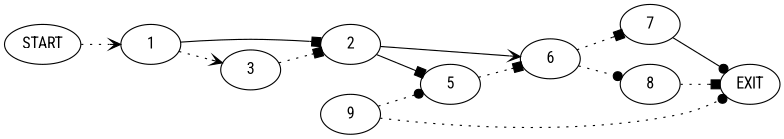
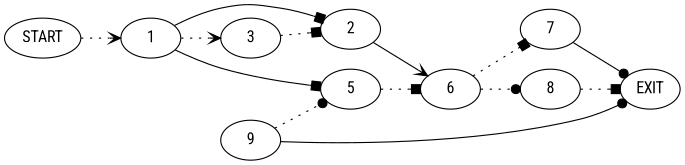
(395, 62) -> (241, 73)
(551, 127) -> (451, 138)
